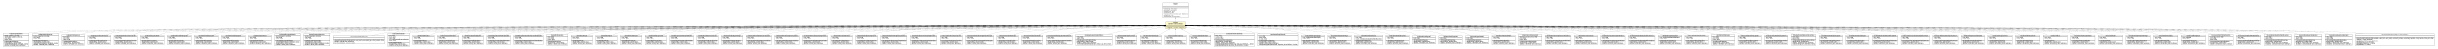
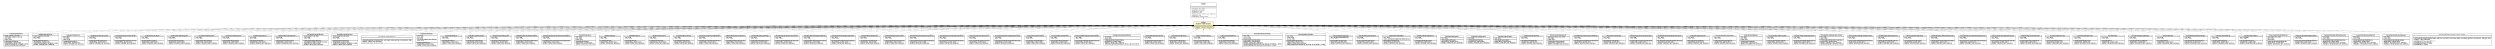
(1669, 38) -> (1690, 38)
none -> (287, 40)
none -> (1860, 40)
